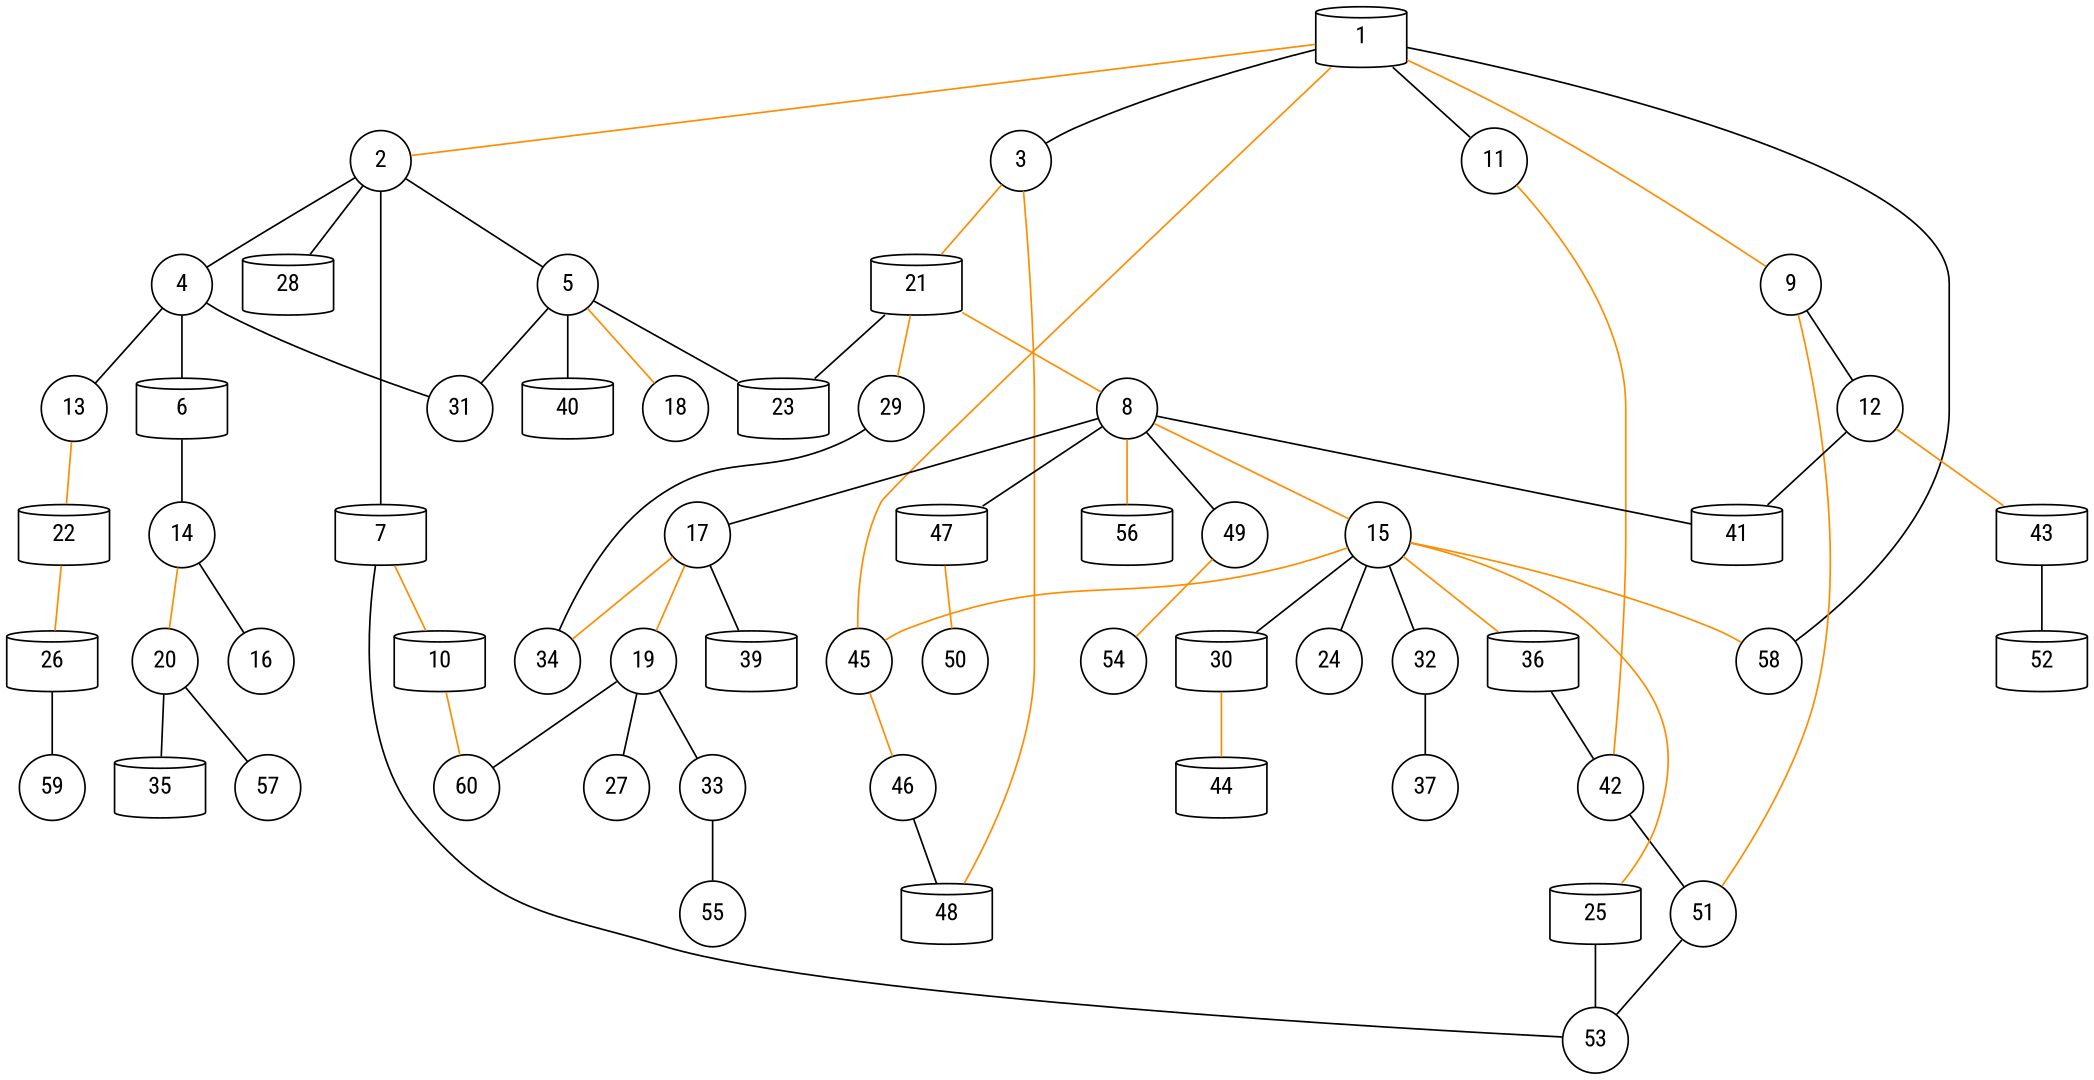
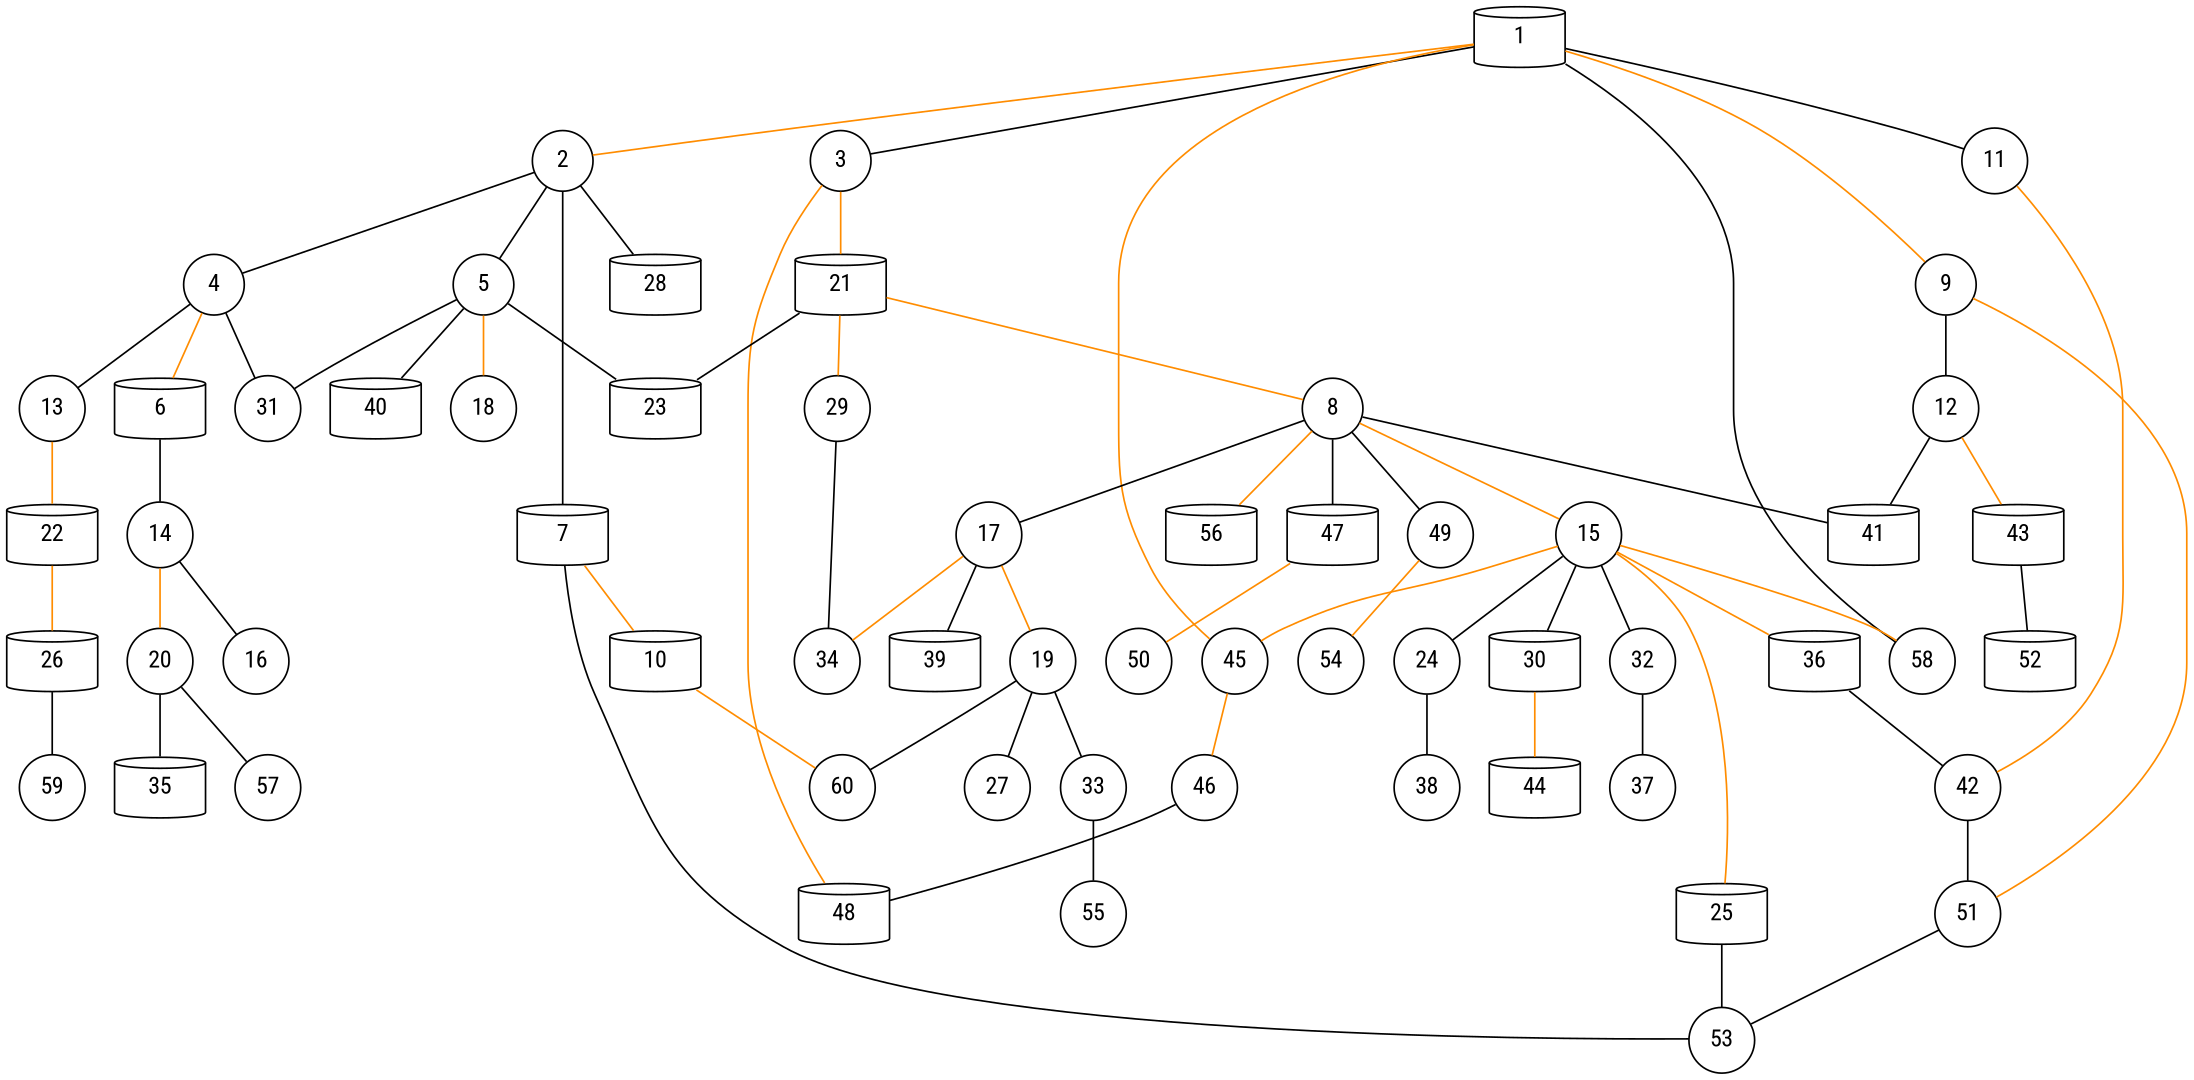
(182, 347) -> (187, 346)
none -> (1427, 788)
